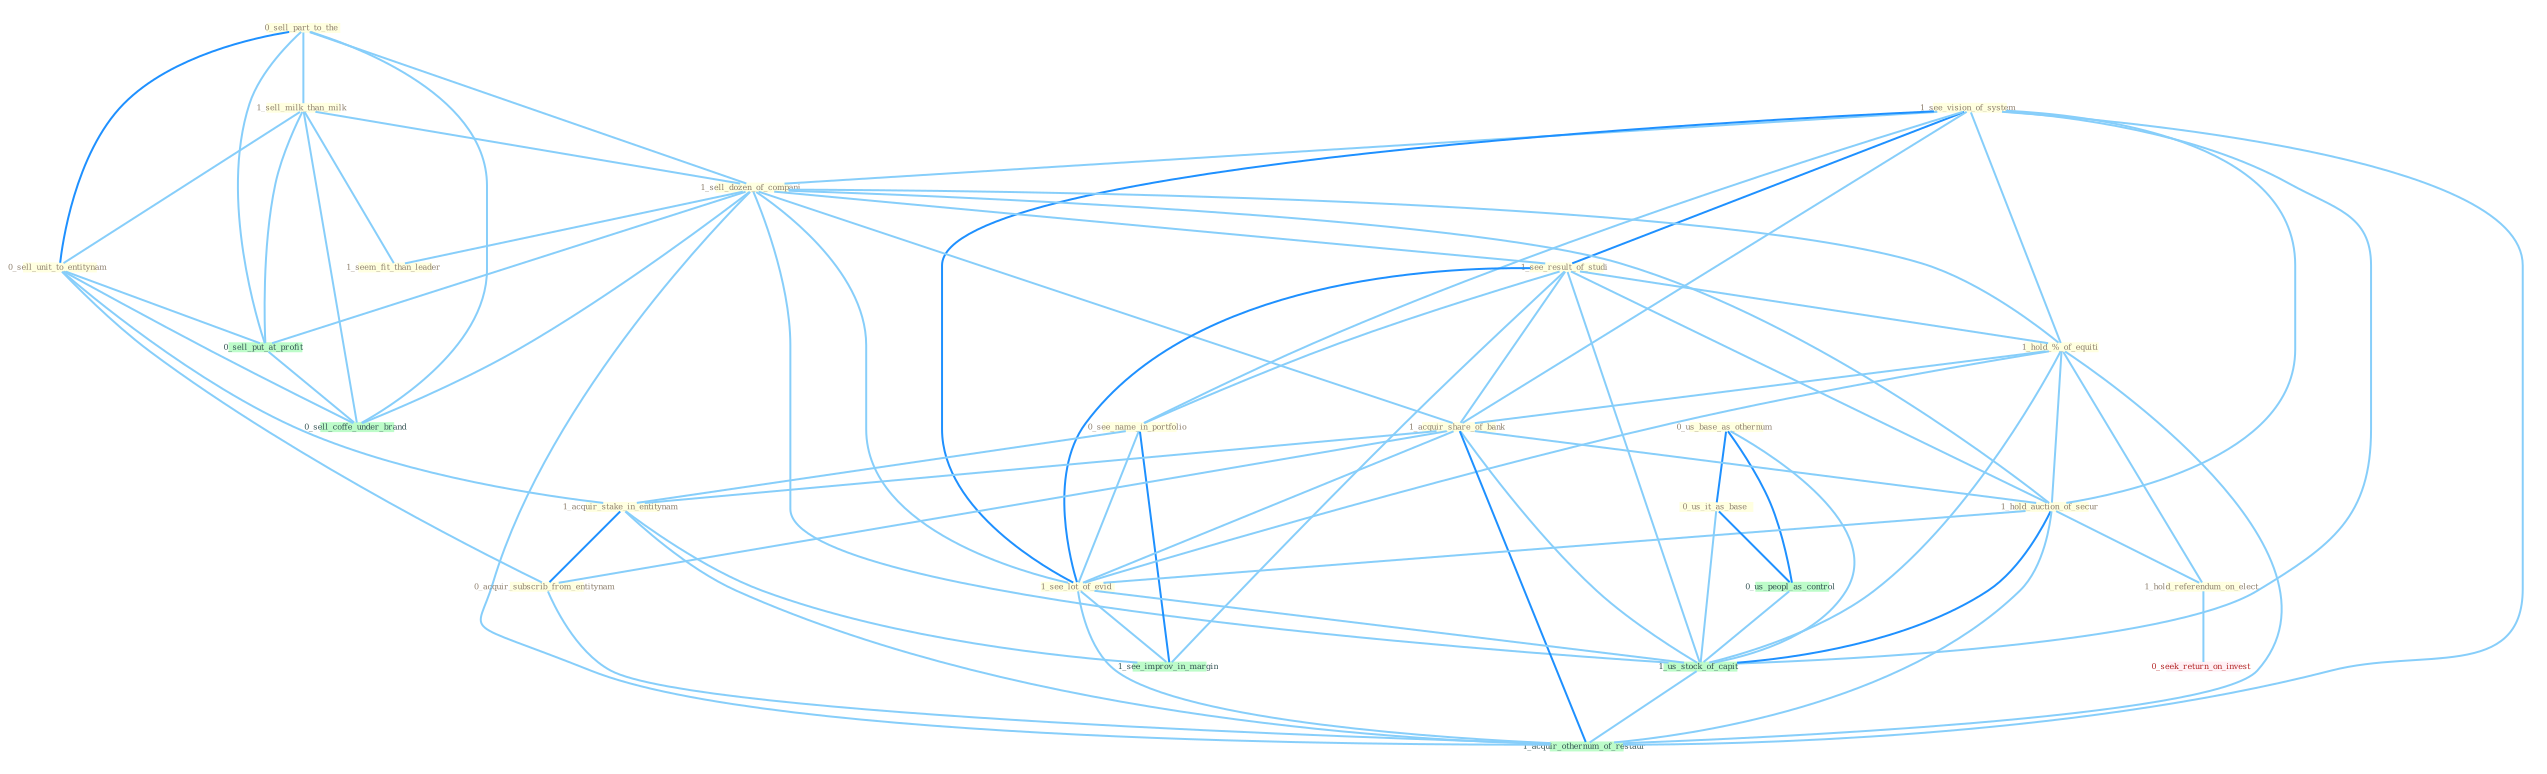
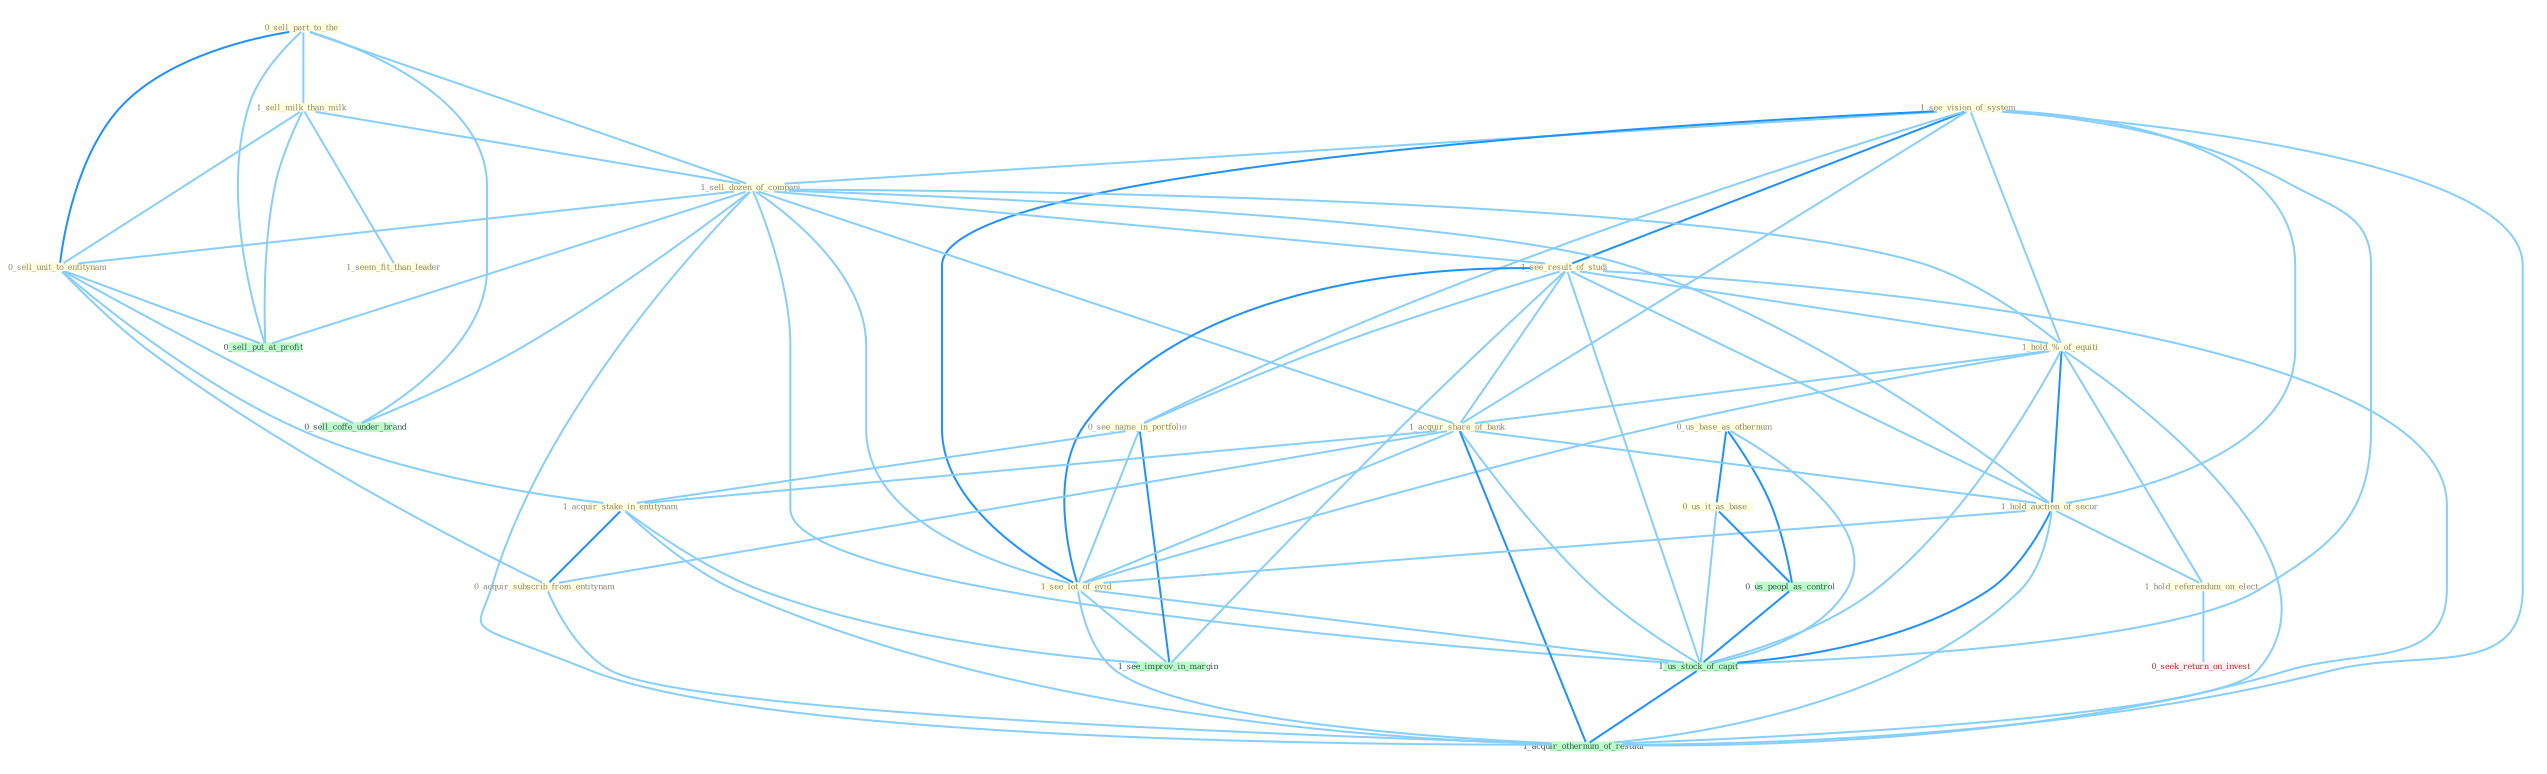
(574, 228) -> (406, 228)
(330, 267) -> none
(311, 387) -> none
(2057, 427) -> (2057, 427)
none -> (2447, 527)
(1746, 627) -> (1746, 627)
(1643, 707) -> (1643, 707)
